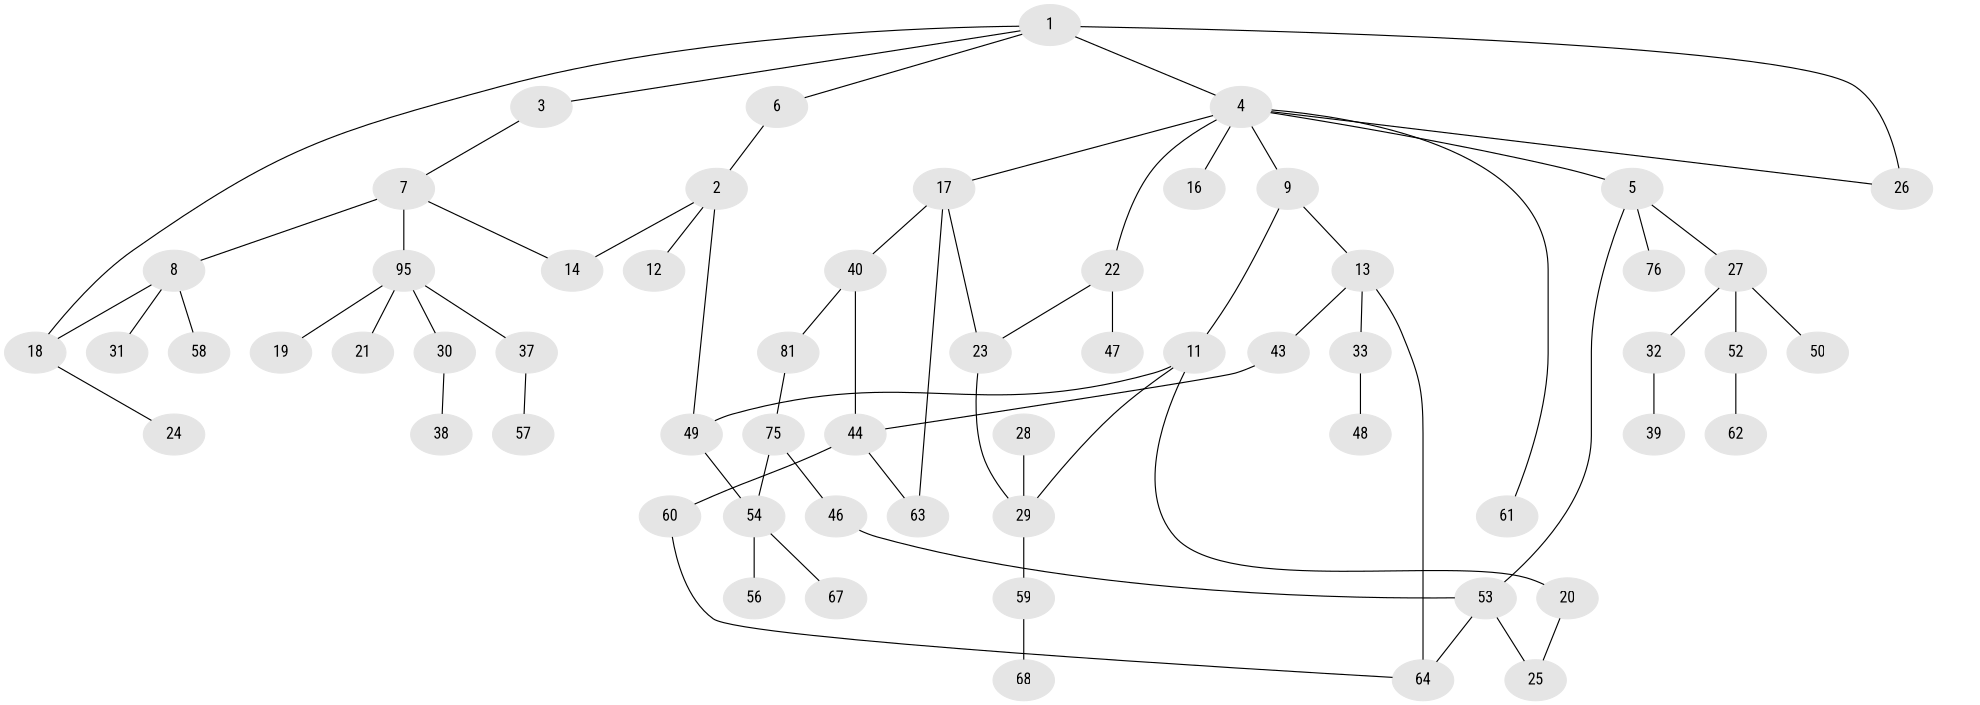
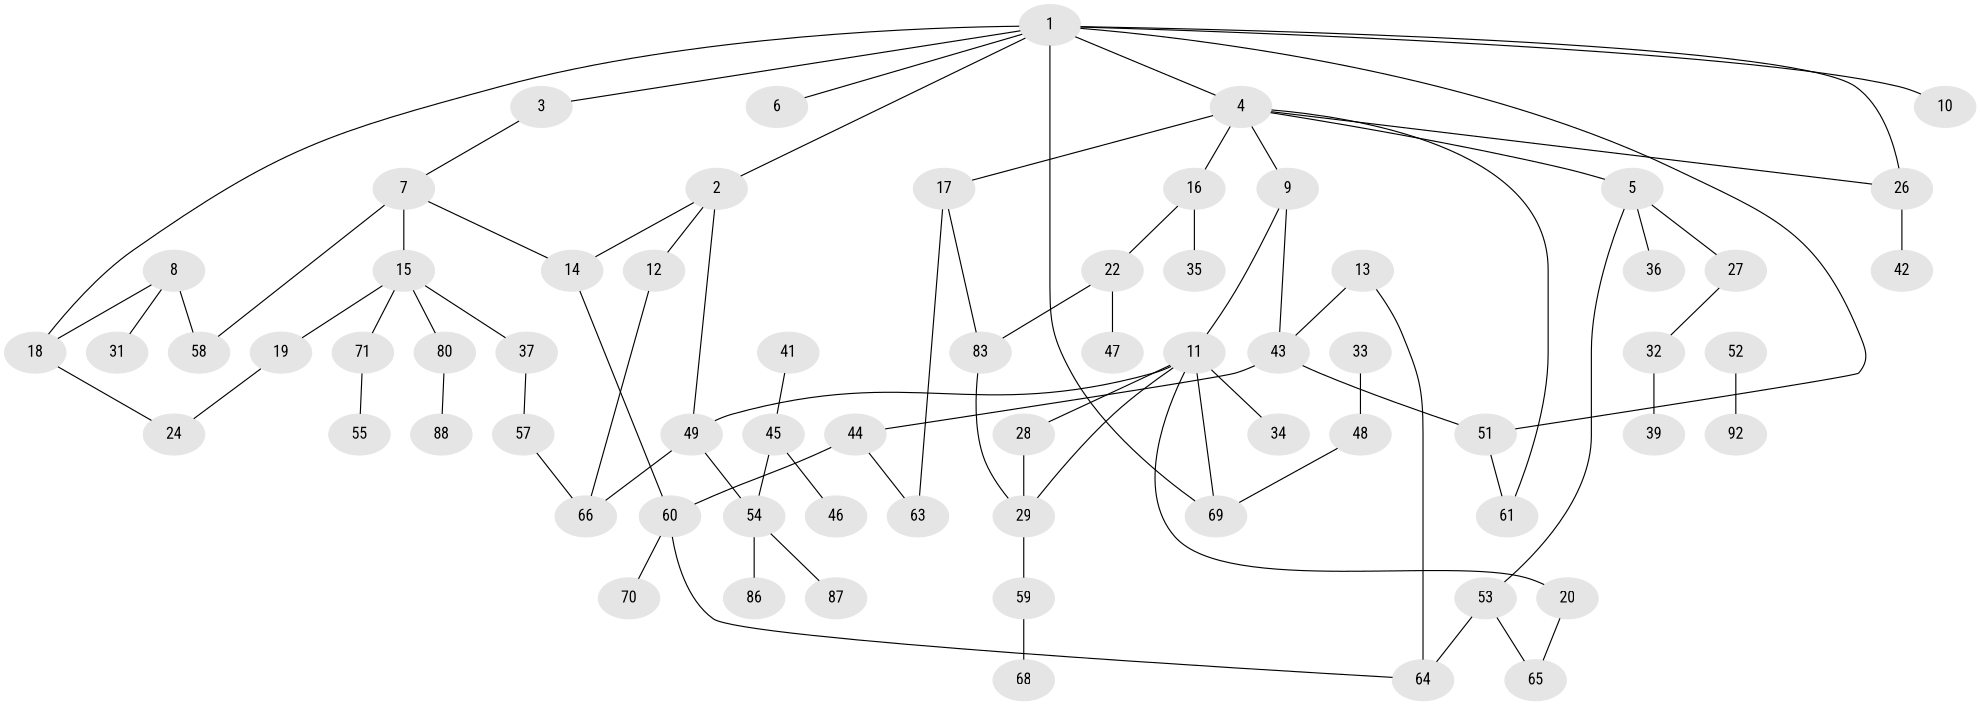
none -> (1945, 107)
(747, 148) -> (883, 107)
(1150, 173) -> (1154, 230)
(289, 230) -> (301, 271)
(1325, 230) -> (1283, 271)
(404, 271) -> (404, 271)
(855, 271) -> none
none -> (1194, 271)
(1654, 271) -> (1654, 271)
none -> (1902, 271)
(1362, 312) -> none
(1736, 312) -> none
(363, 353) -> (363, 353)
(445, 353) -> (445, 353)
(788, 353) -> (788, 353)
(981, 353) -> (981, 353)
(1818, 353) -> none
none -> (227, 394)
none -> (625, 404)
none -> (1082, 406)
none -> (359, 435)
(441, 435) -> (441, 435)
(774, 435) -> (774, 435)
none -> (1279, 435)
none -> (1486, 435)
(1736, 435) -> (1736, 435)
none -> (586, 516)
none -> (1216, 516)
(1154, 585) -> none
none -> (629, 598)
(754, 598) -> (754, 598)
(836, 598) -> (836, 598)
(1536, 680) -> (1536, 680)
